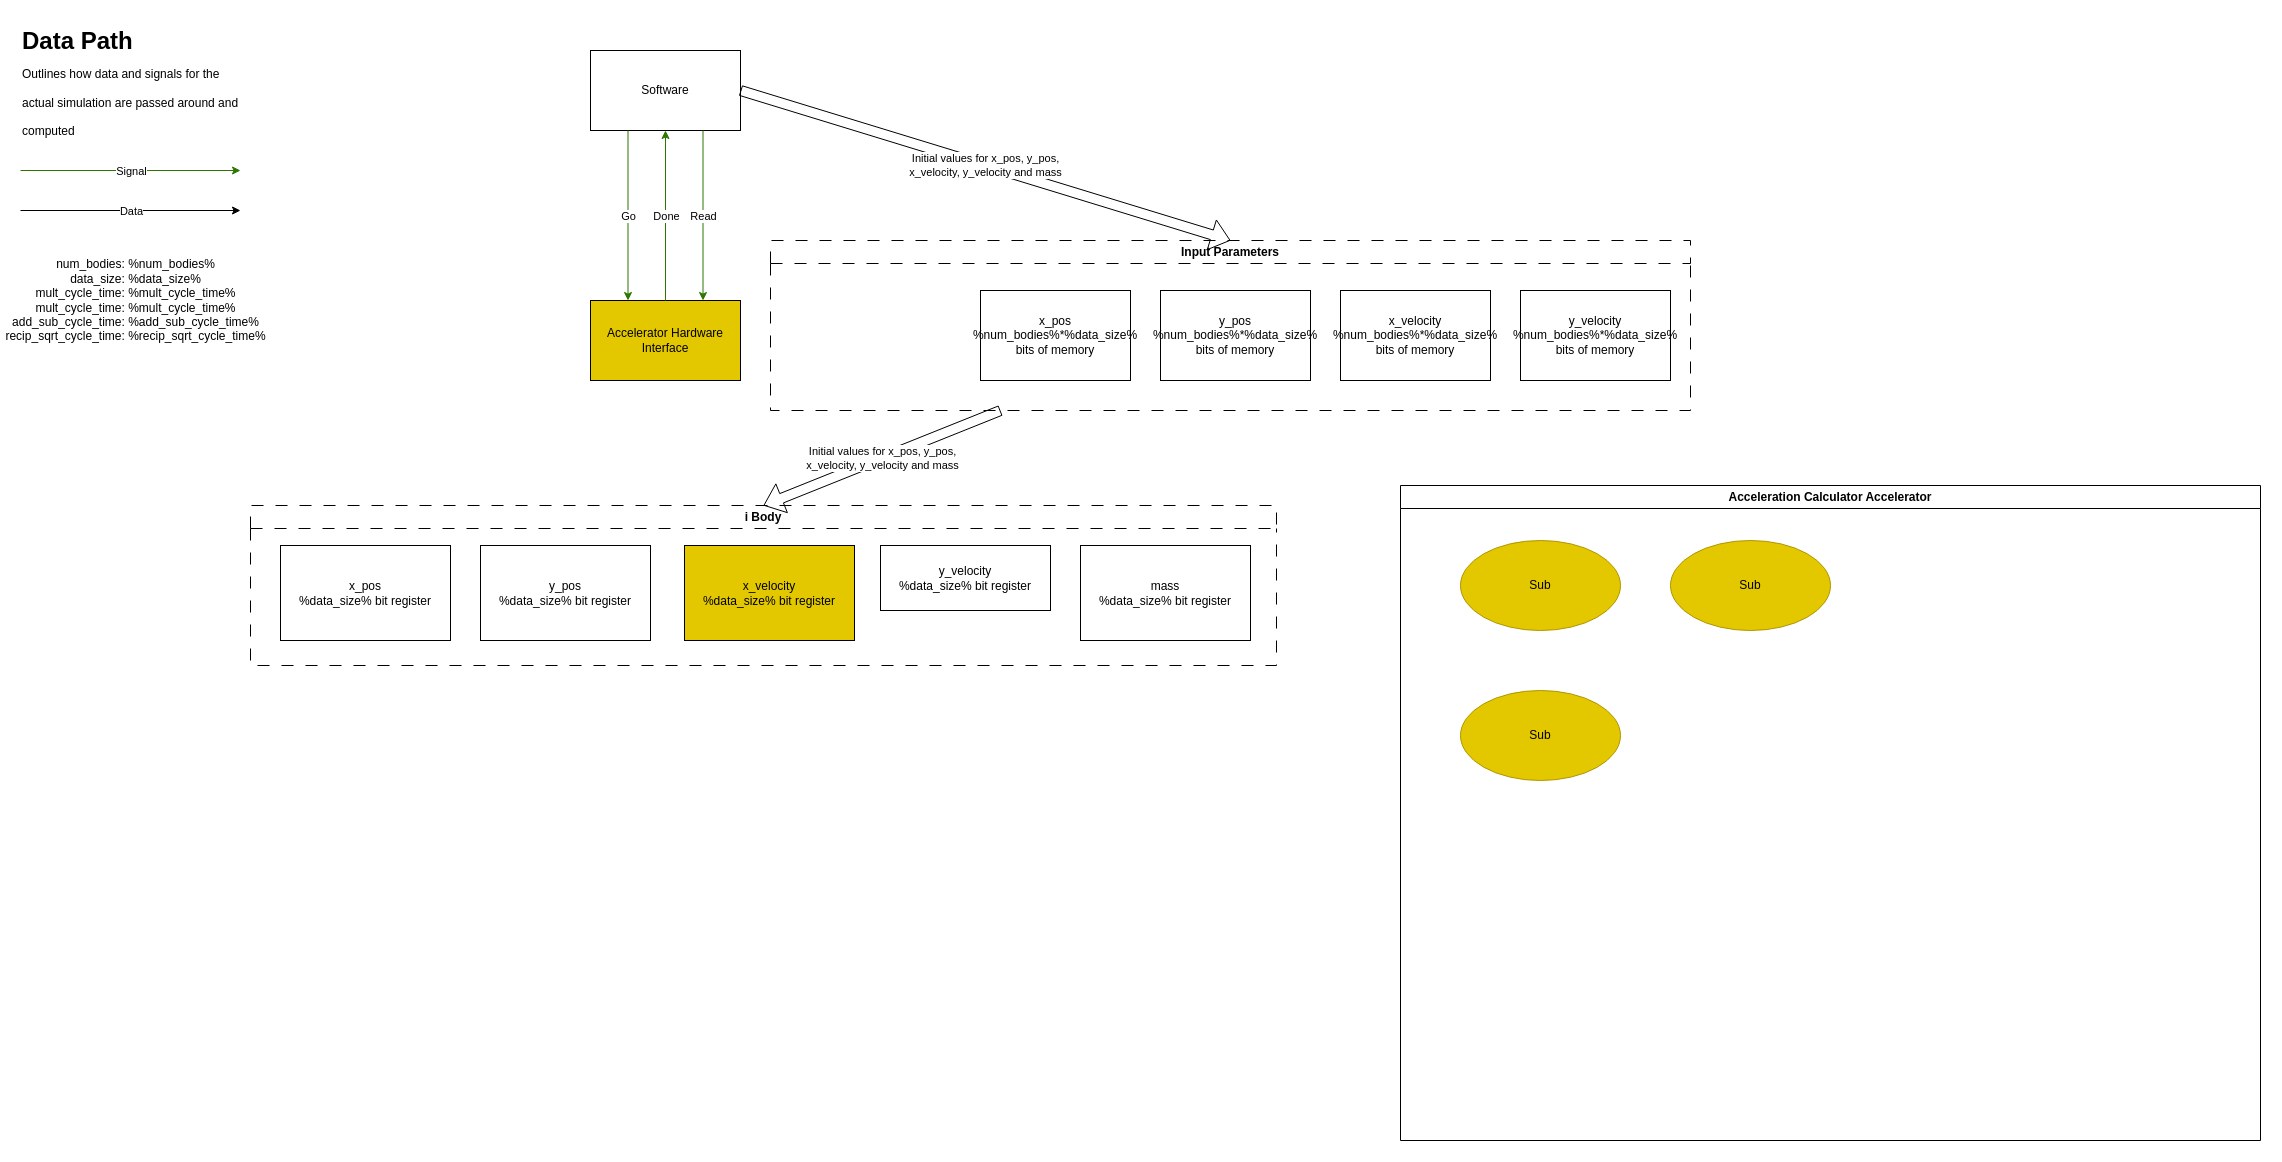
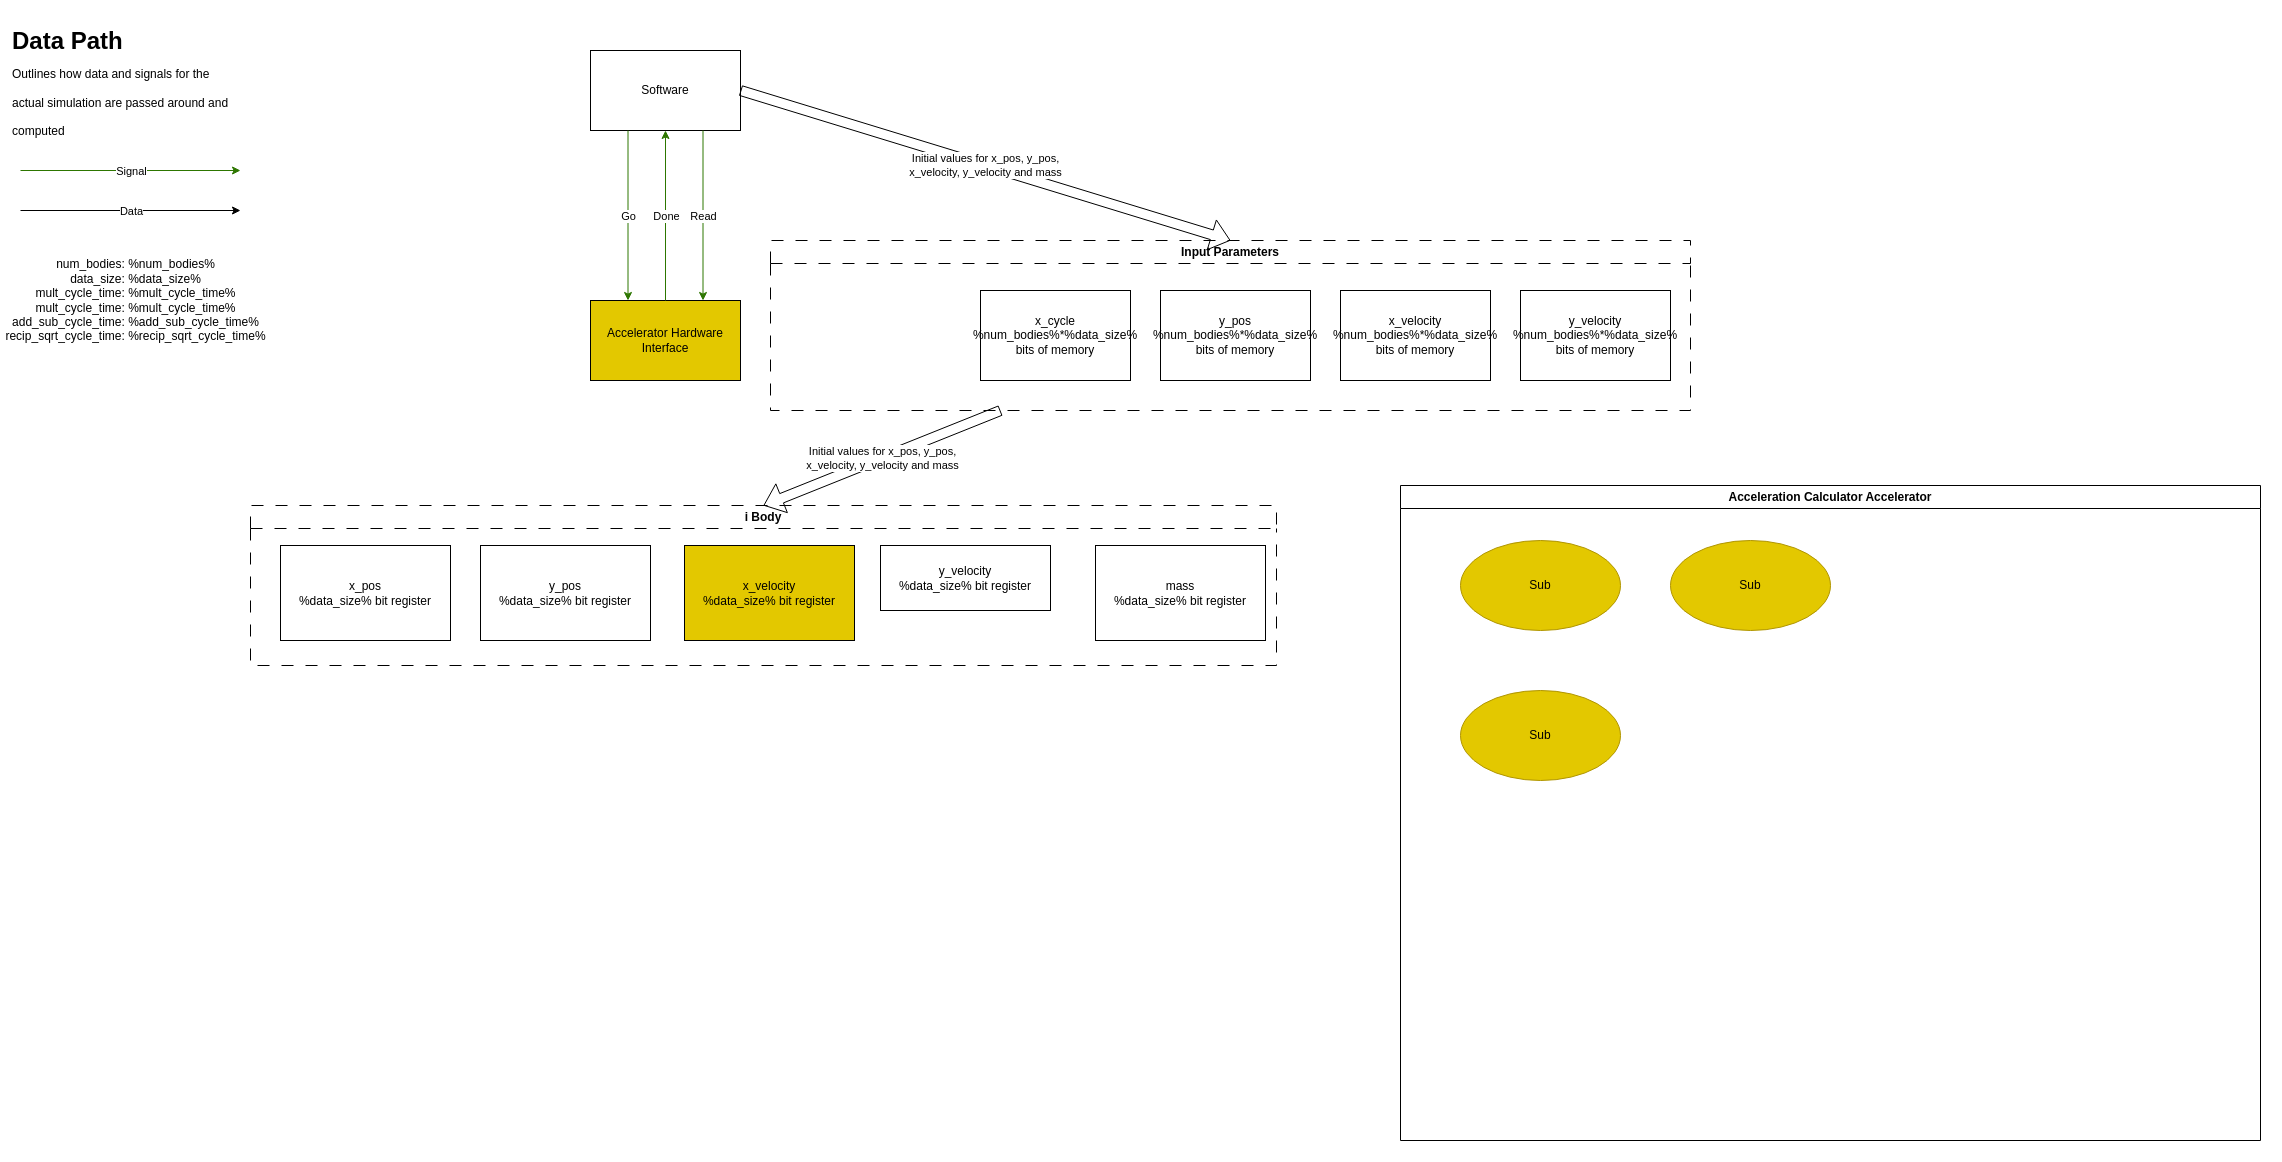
(136, 81) -> (126, 81)
(1056, 336) -> (1056, 336)
(1166, 593) -> (1181, 593)
